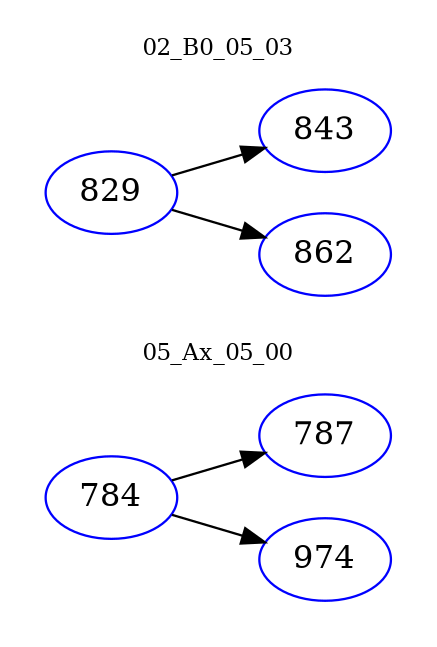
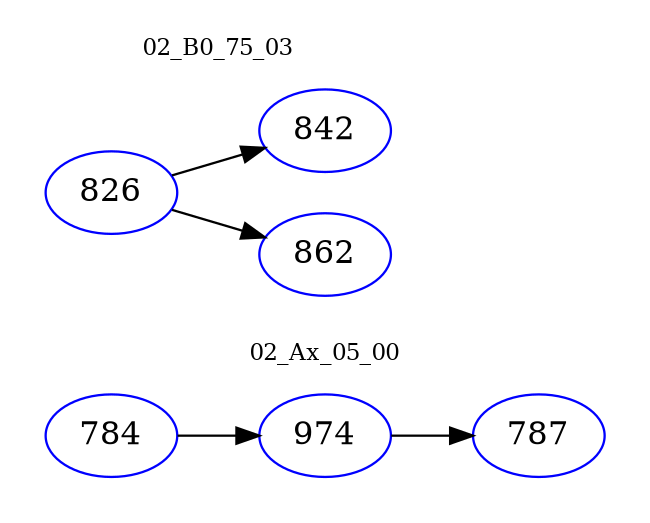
(218, 49) -> (218, 49)
(325, 131) -> (325, 131)
(111, 193) -> (111, 193)
(218, 354) -> (325, 354)
(207, 470) -> (421, 436)
